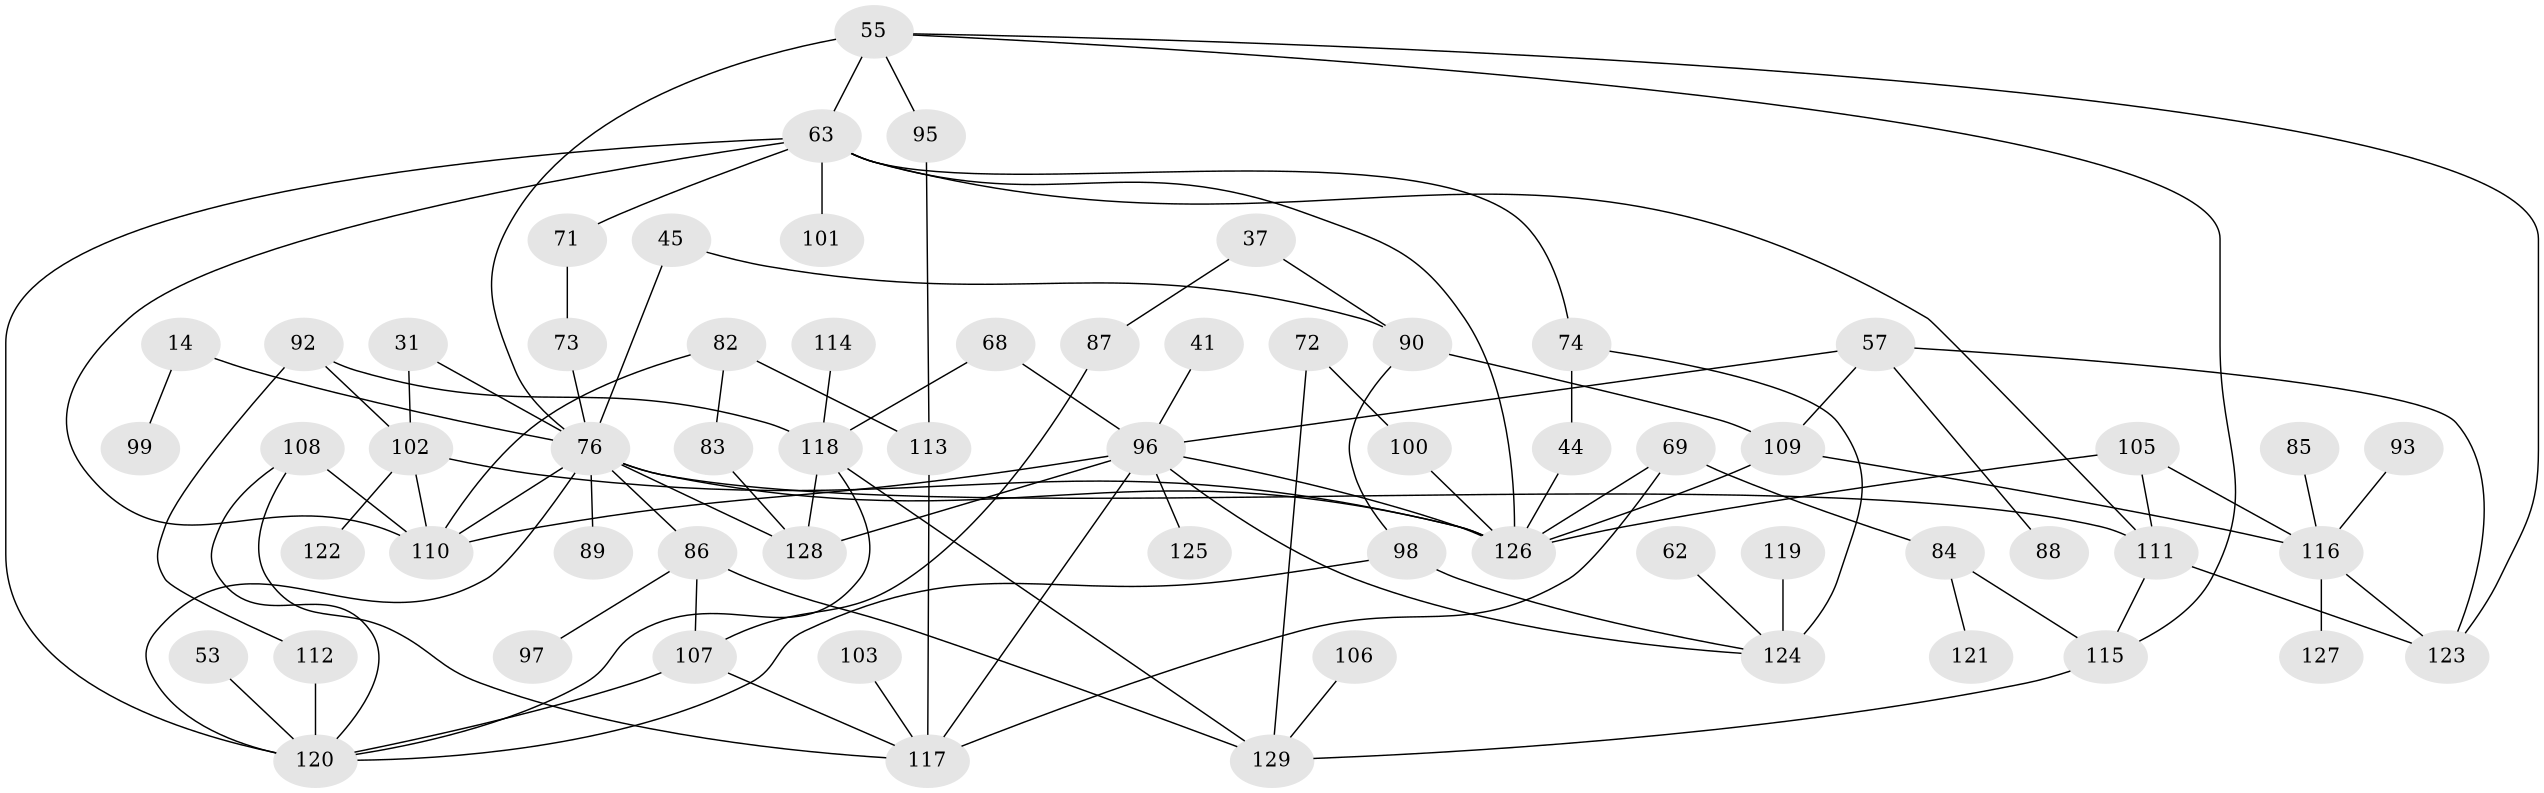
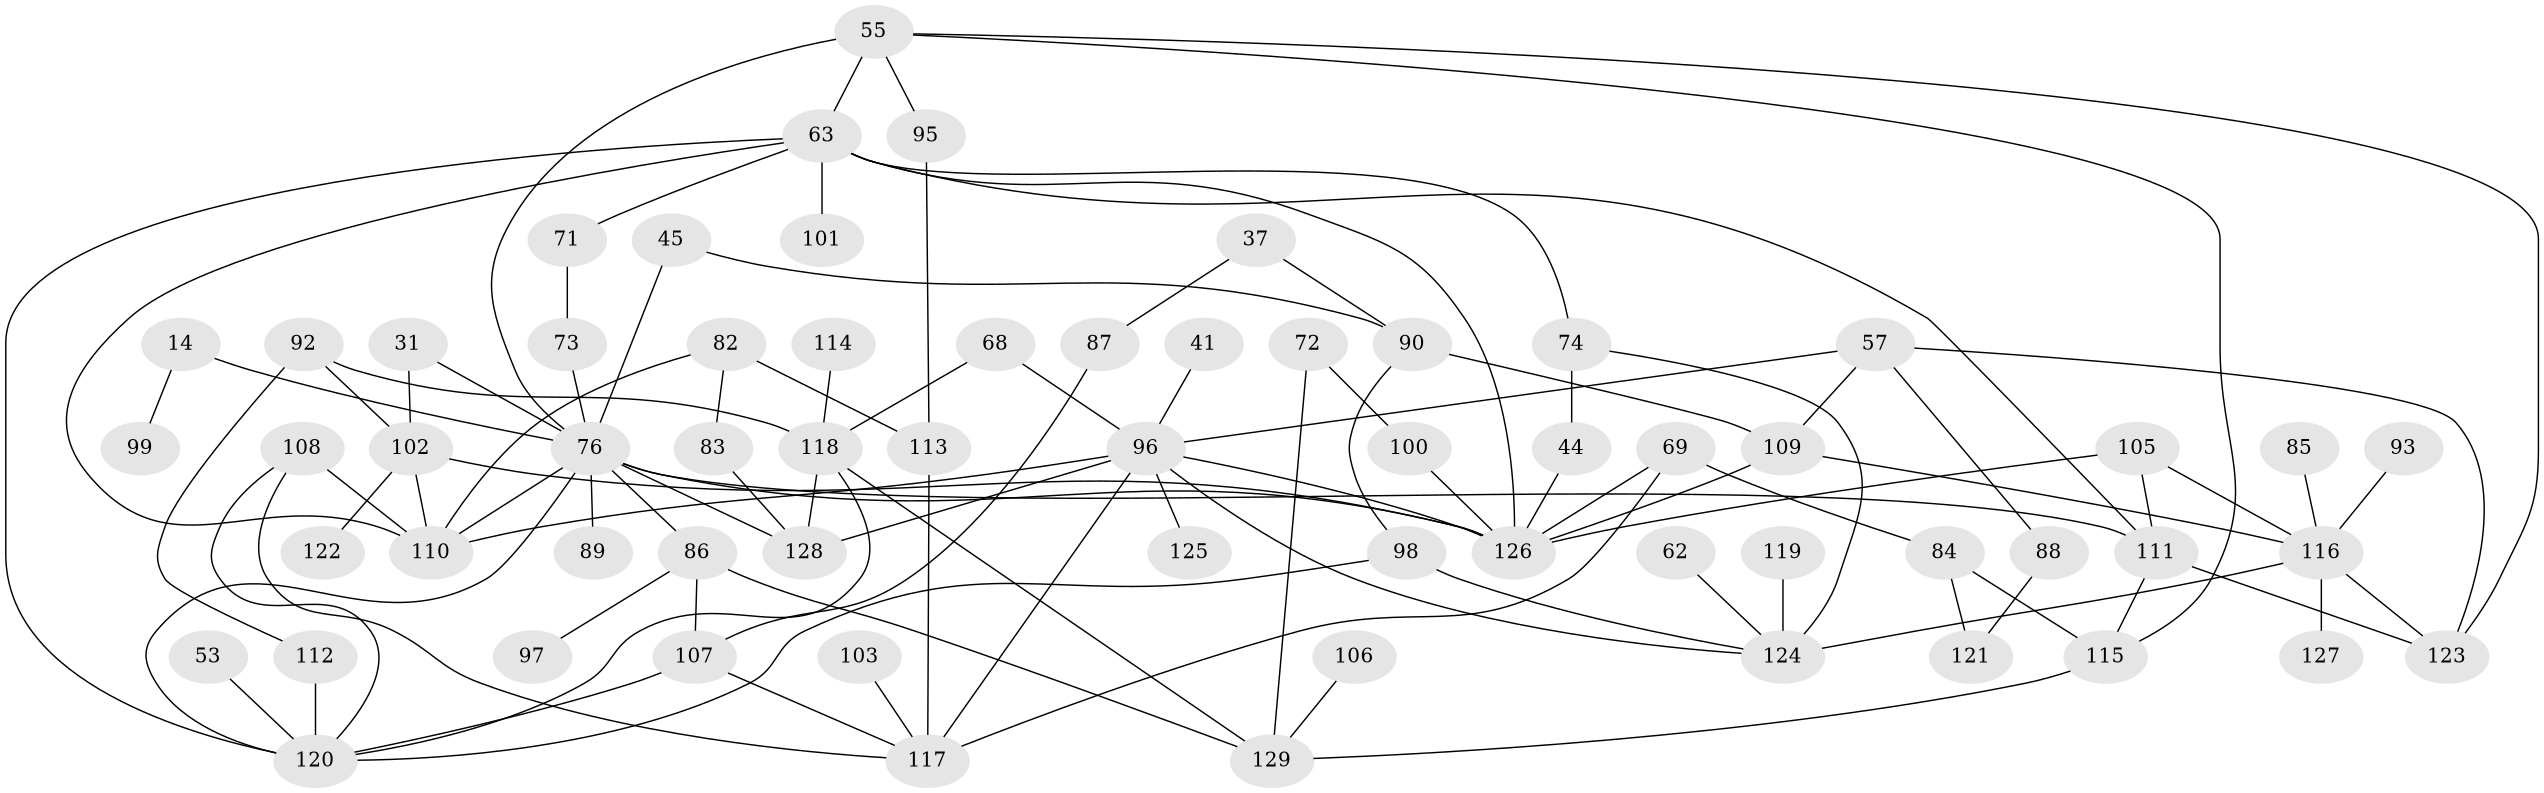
none -> (2021, 591)
none -> (2053, 608)
